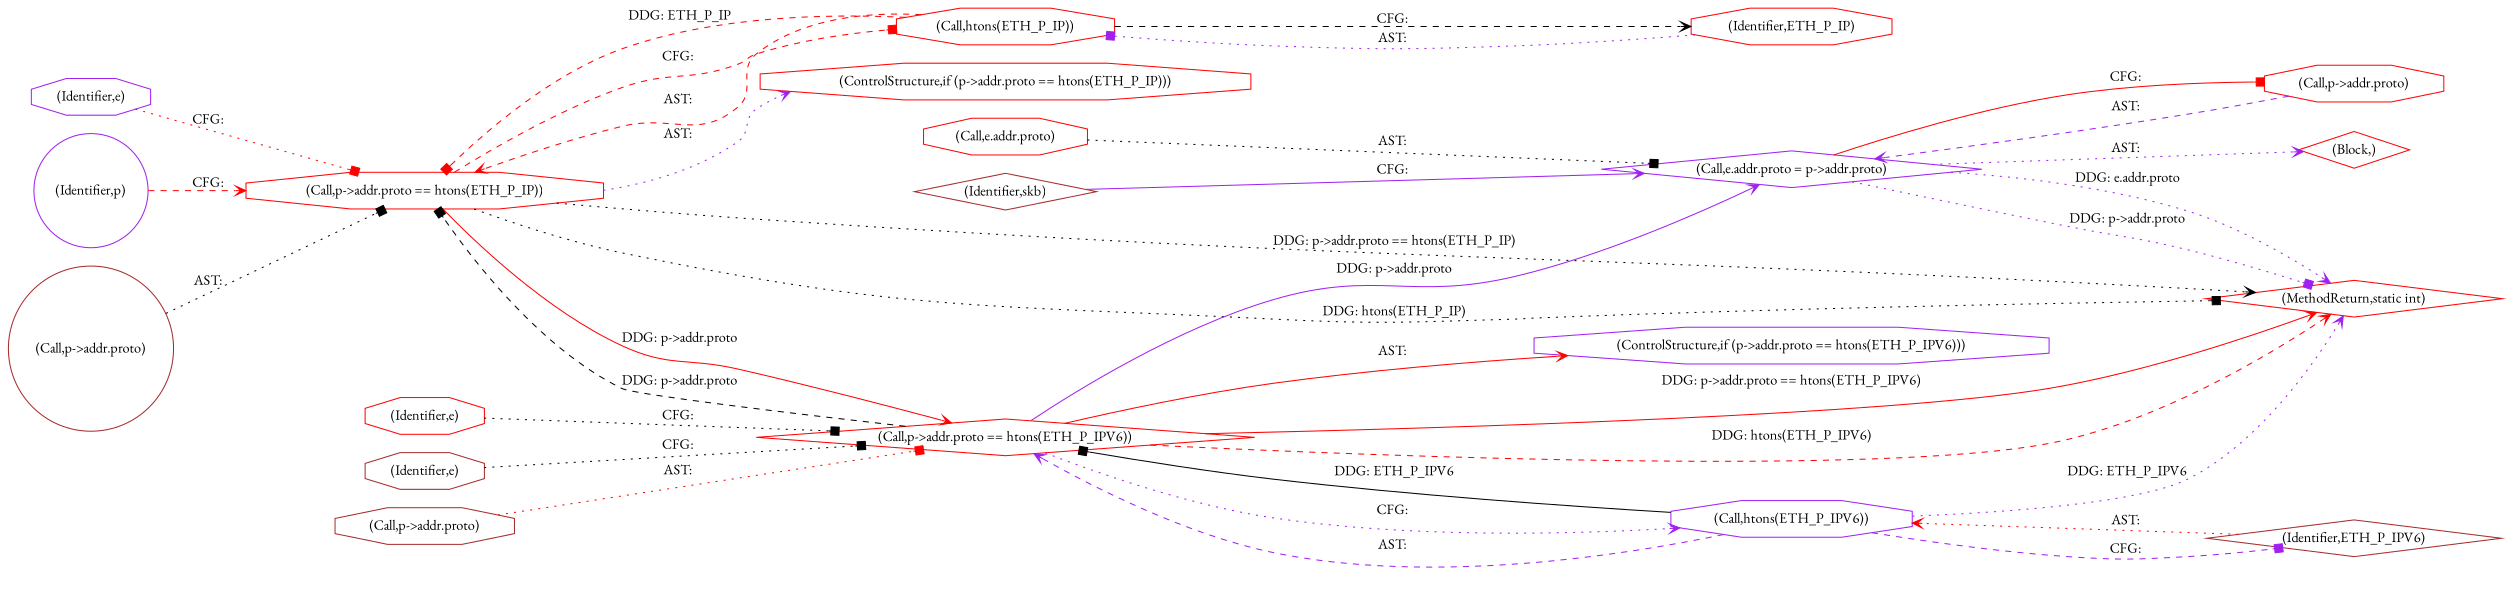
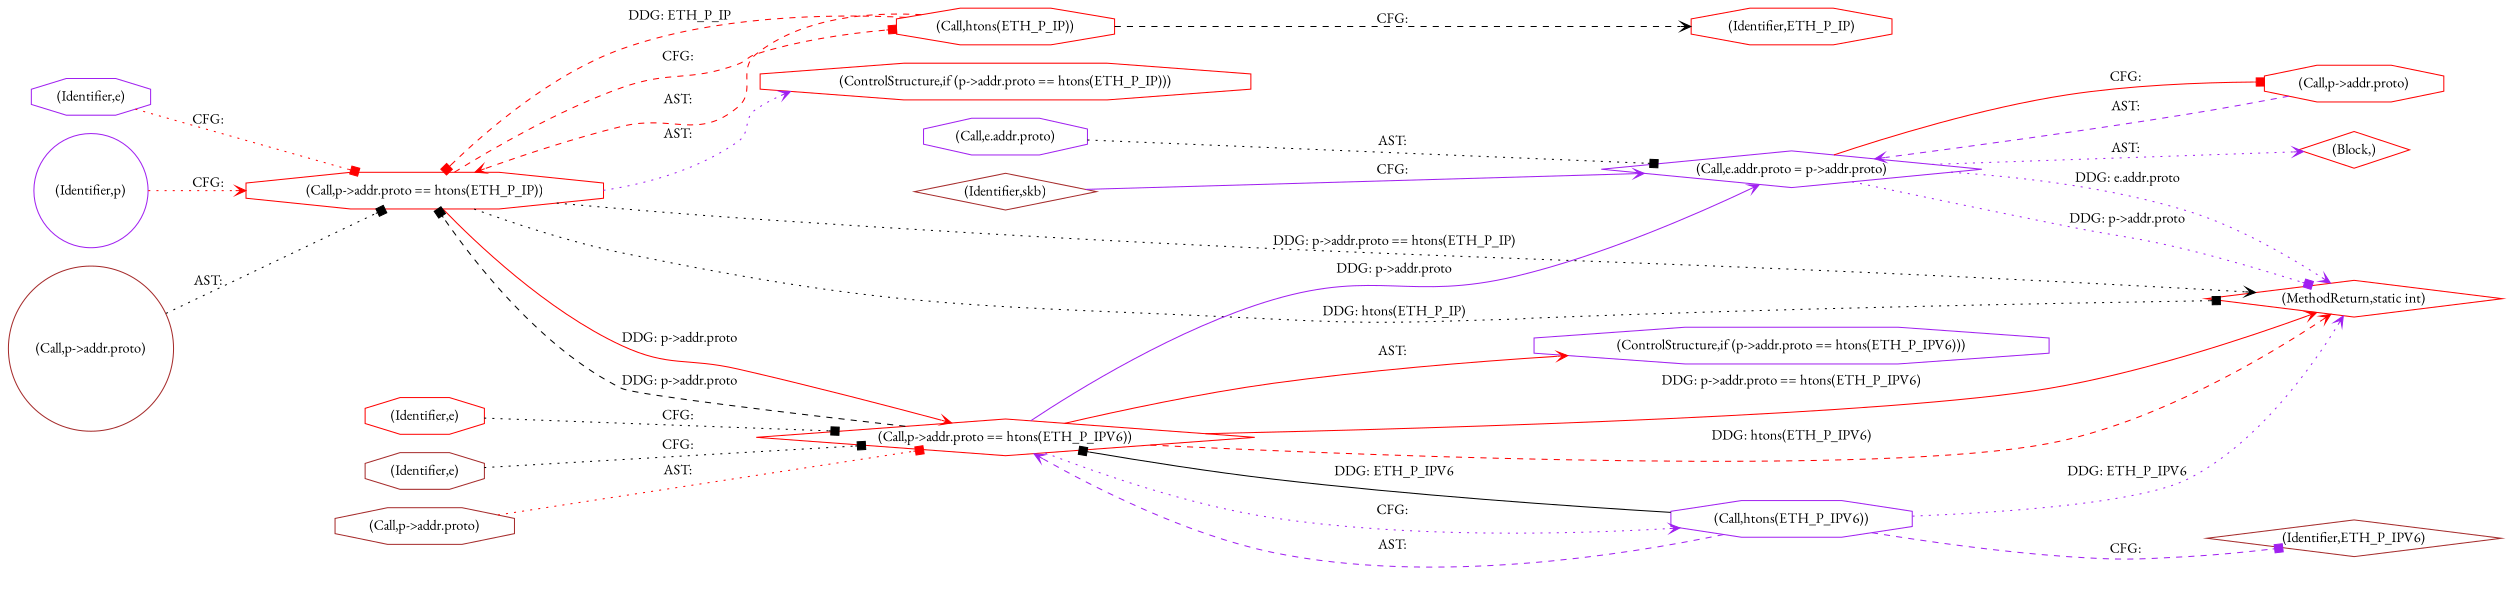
(1406, 49) -> none
(1005, 137) -> (1005, 137)
(192, 191) -> (192, 191)
(2080, 529) -> none
